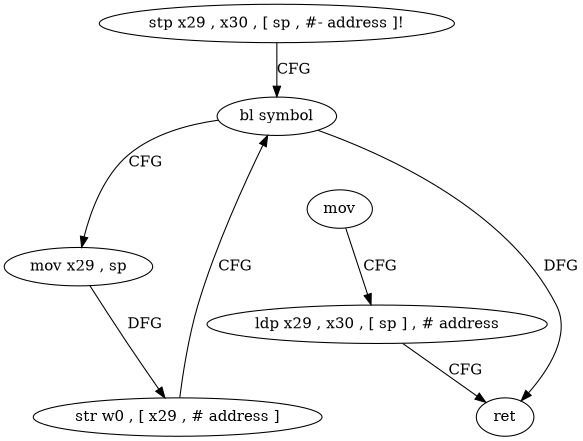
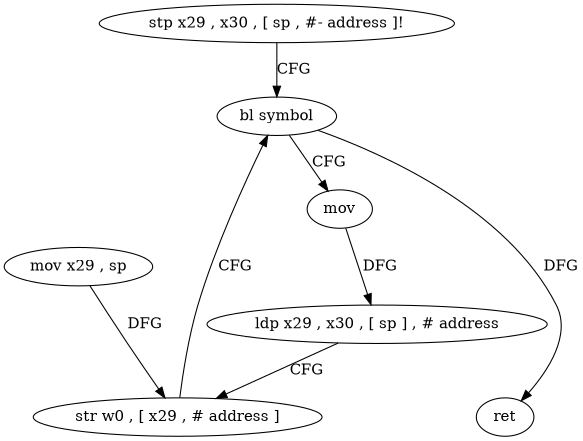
(130, 154) -> (306, 159)
(380, 267) -> (380, 267)
(440, 370) -> (282, 369)
